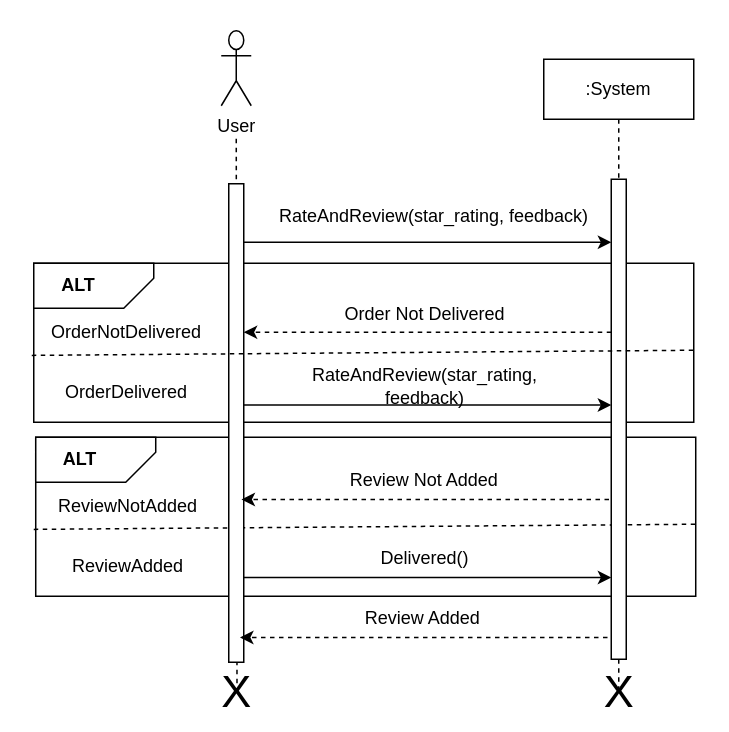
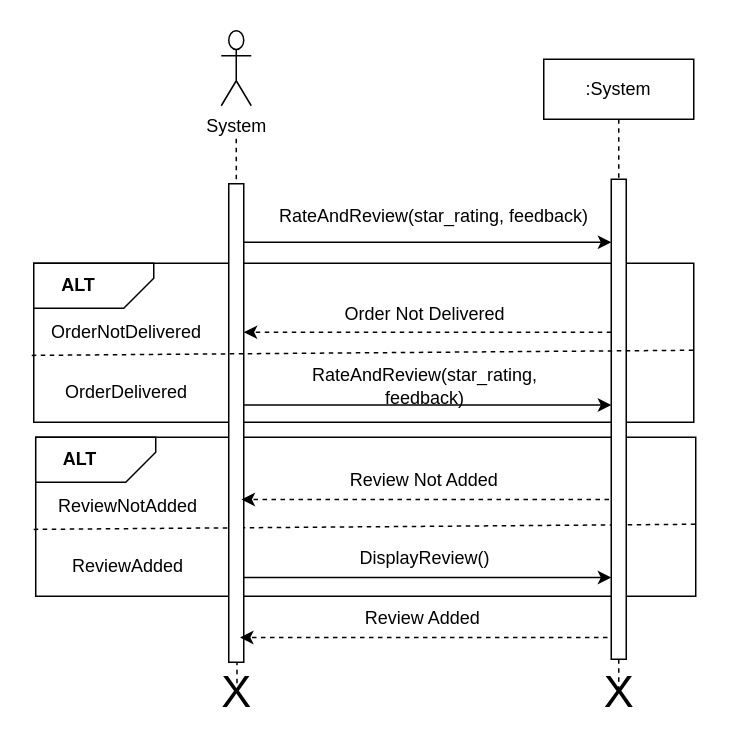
(237, 127) -> (237, 127)
(425, 559) -> (425, 559)
